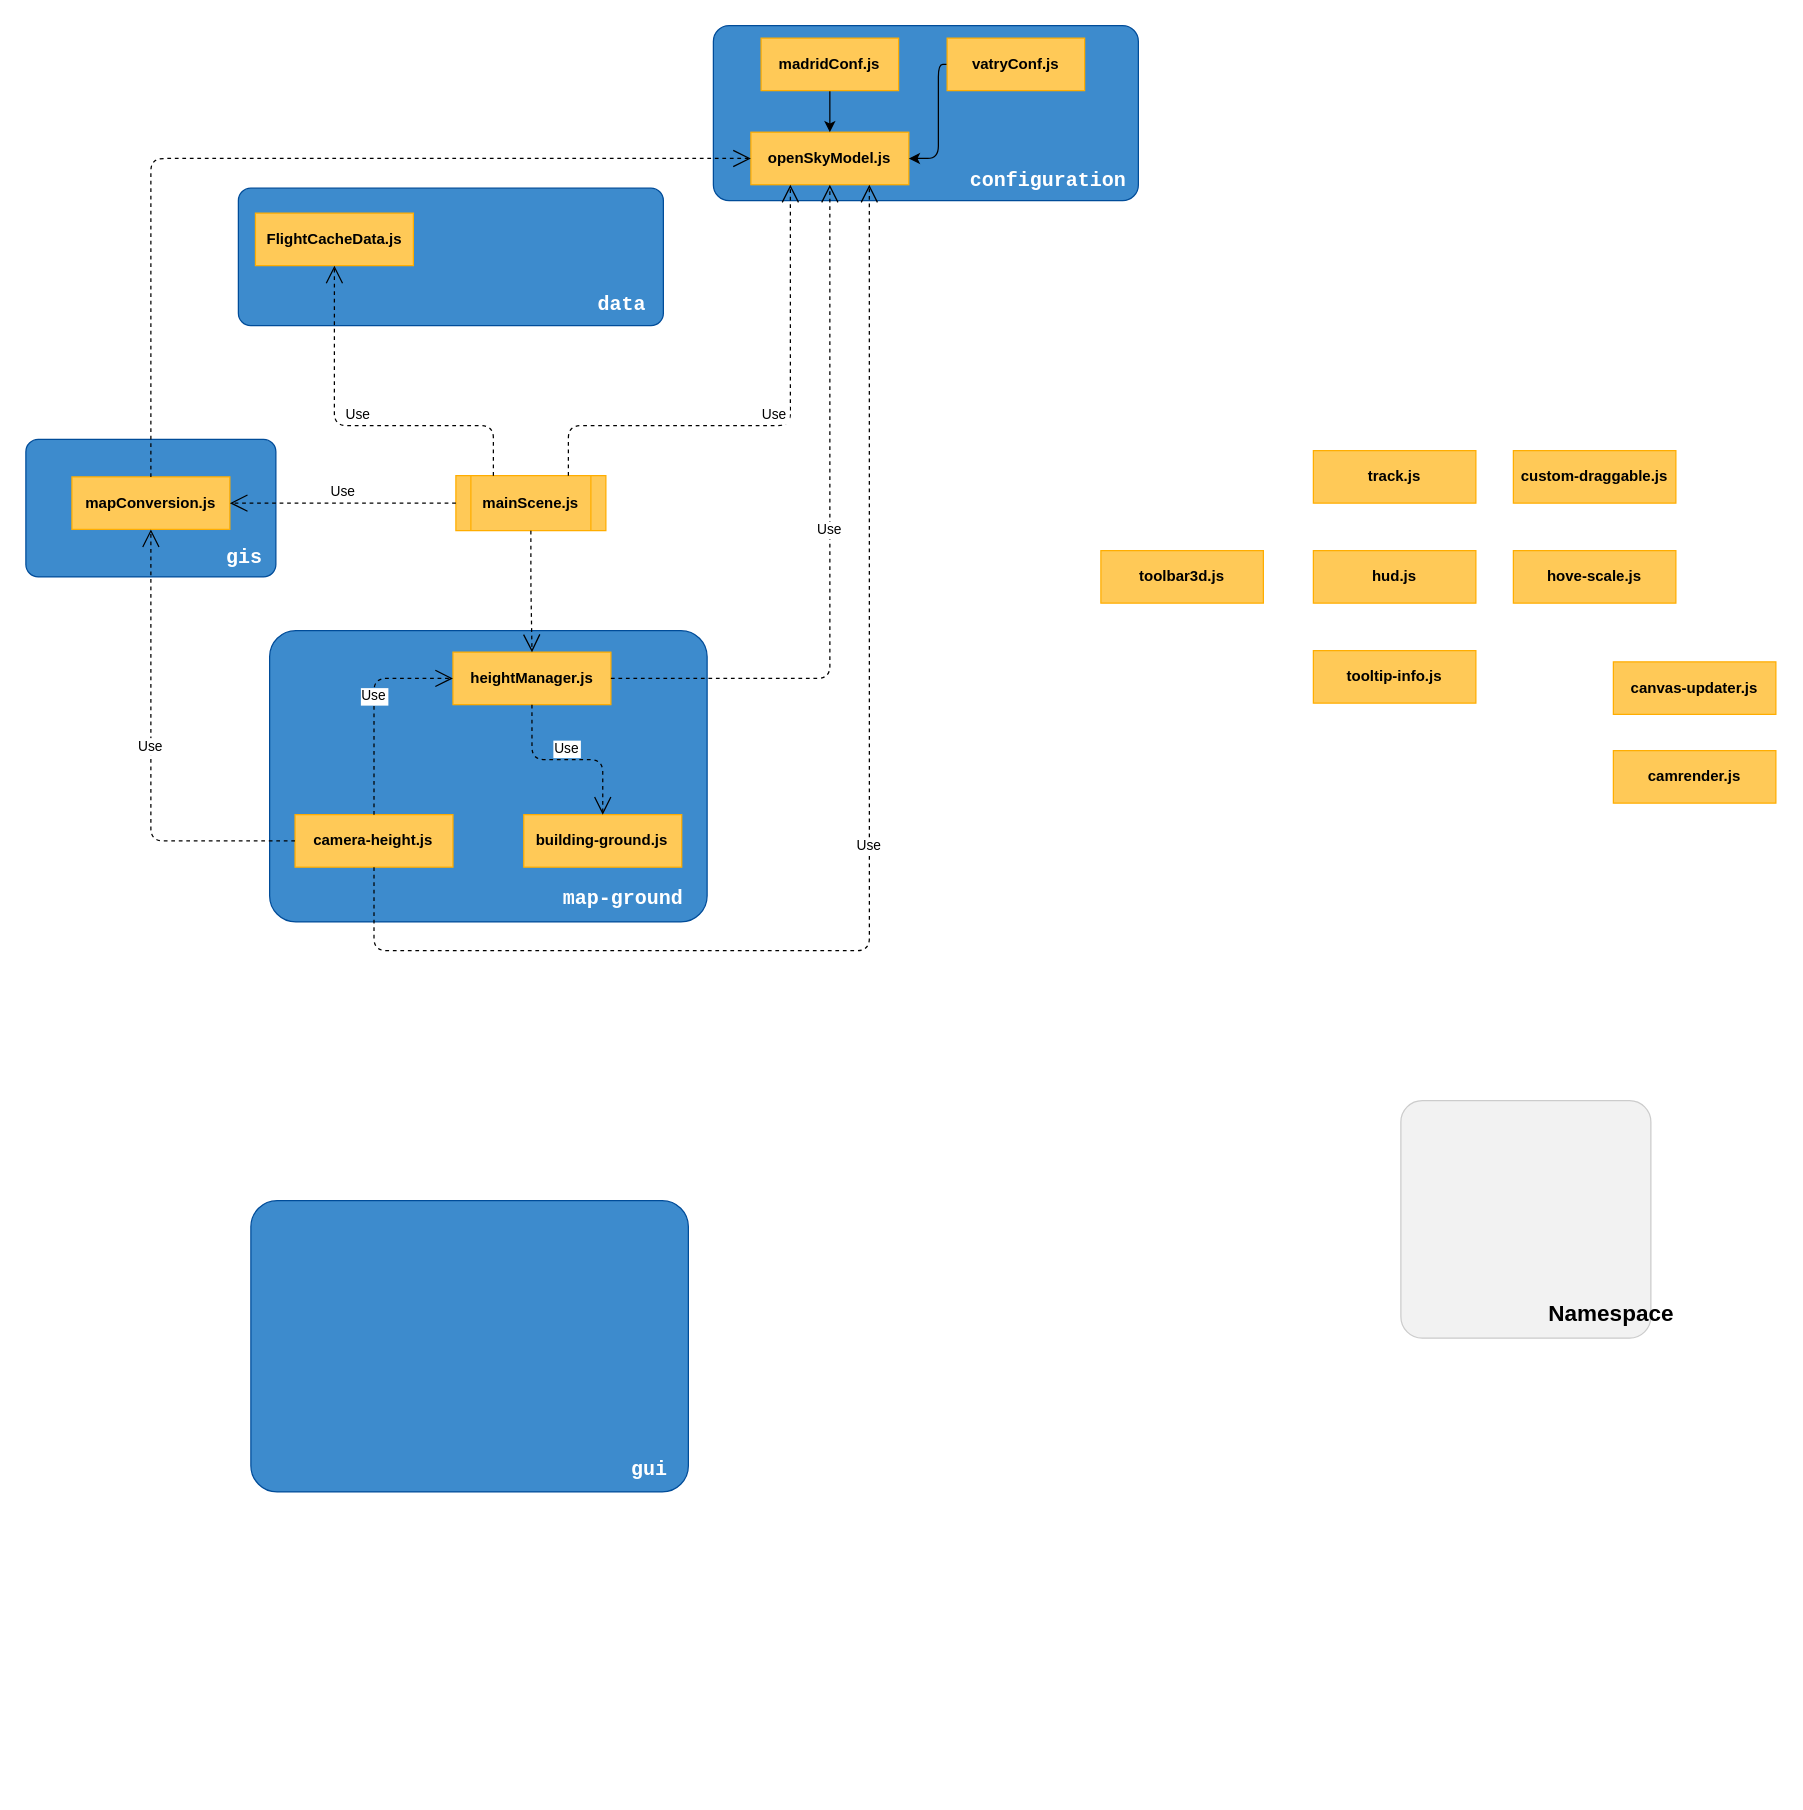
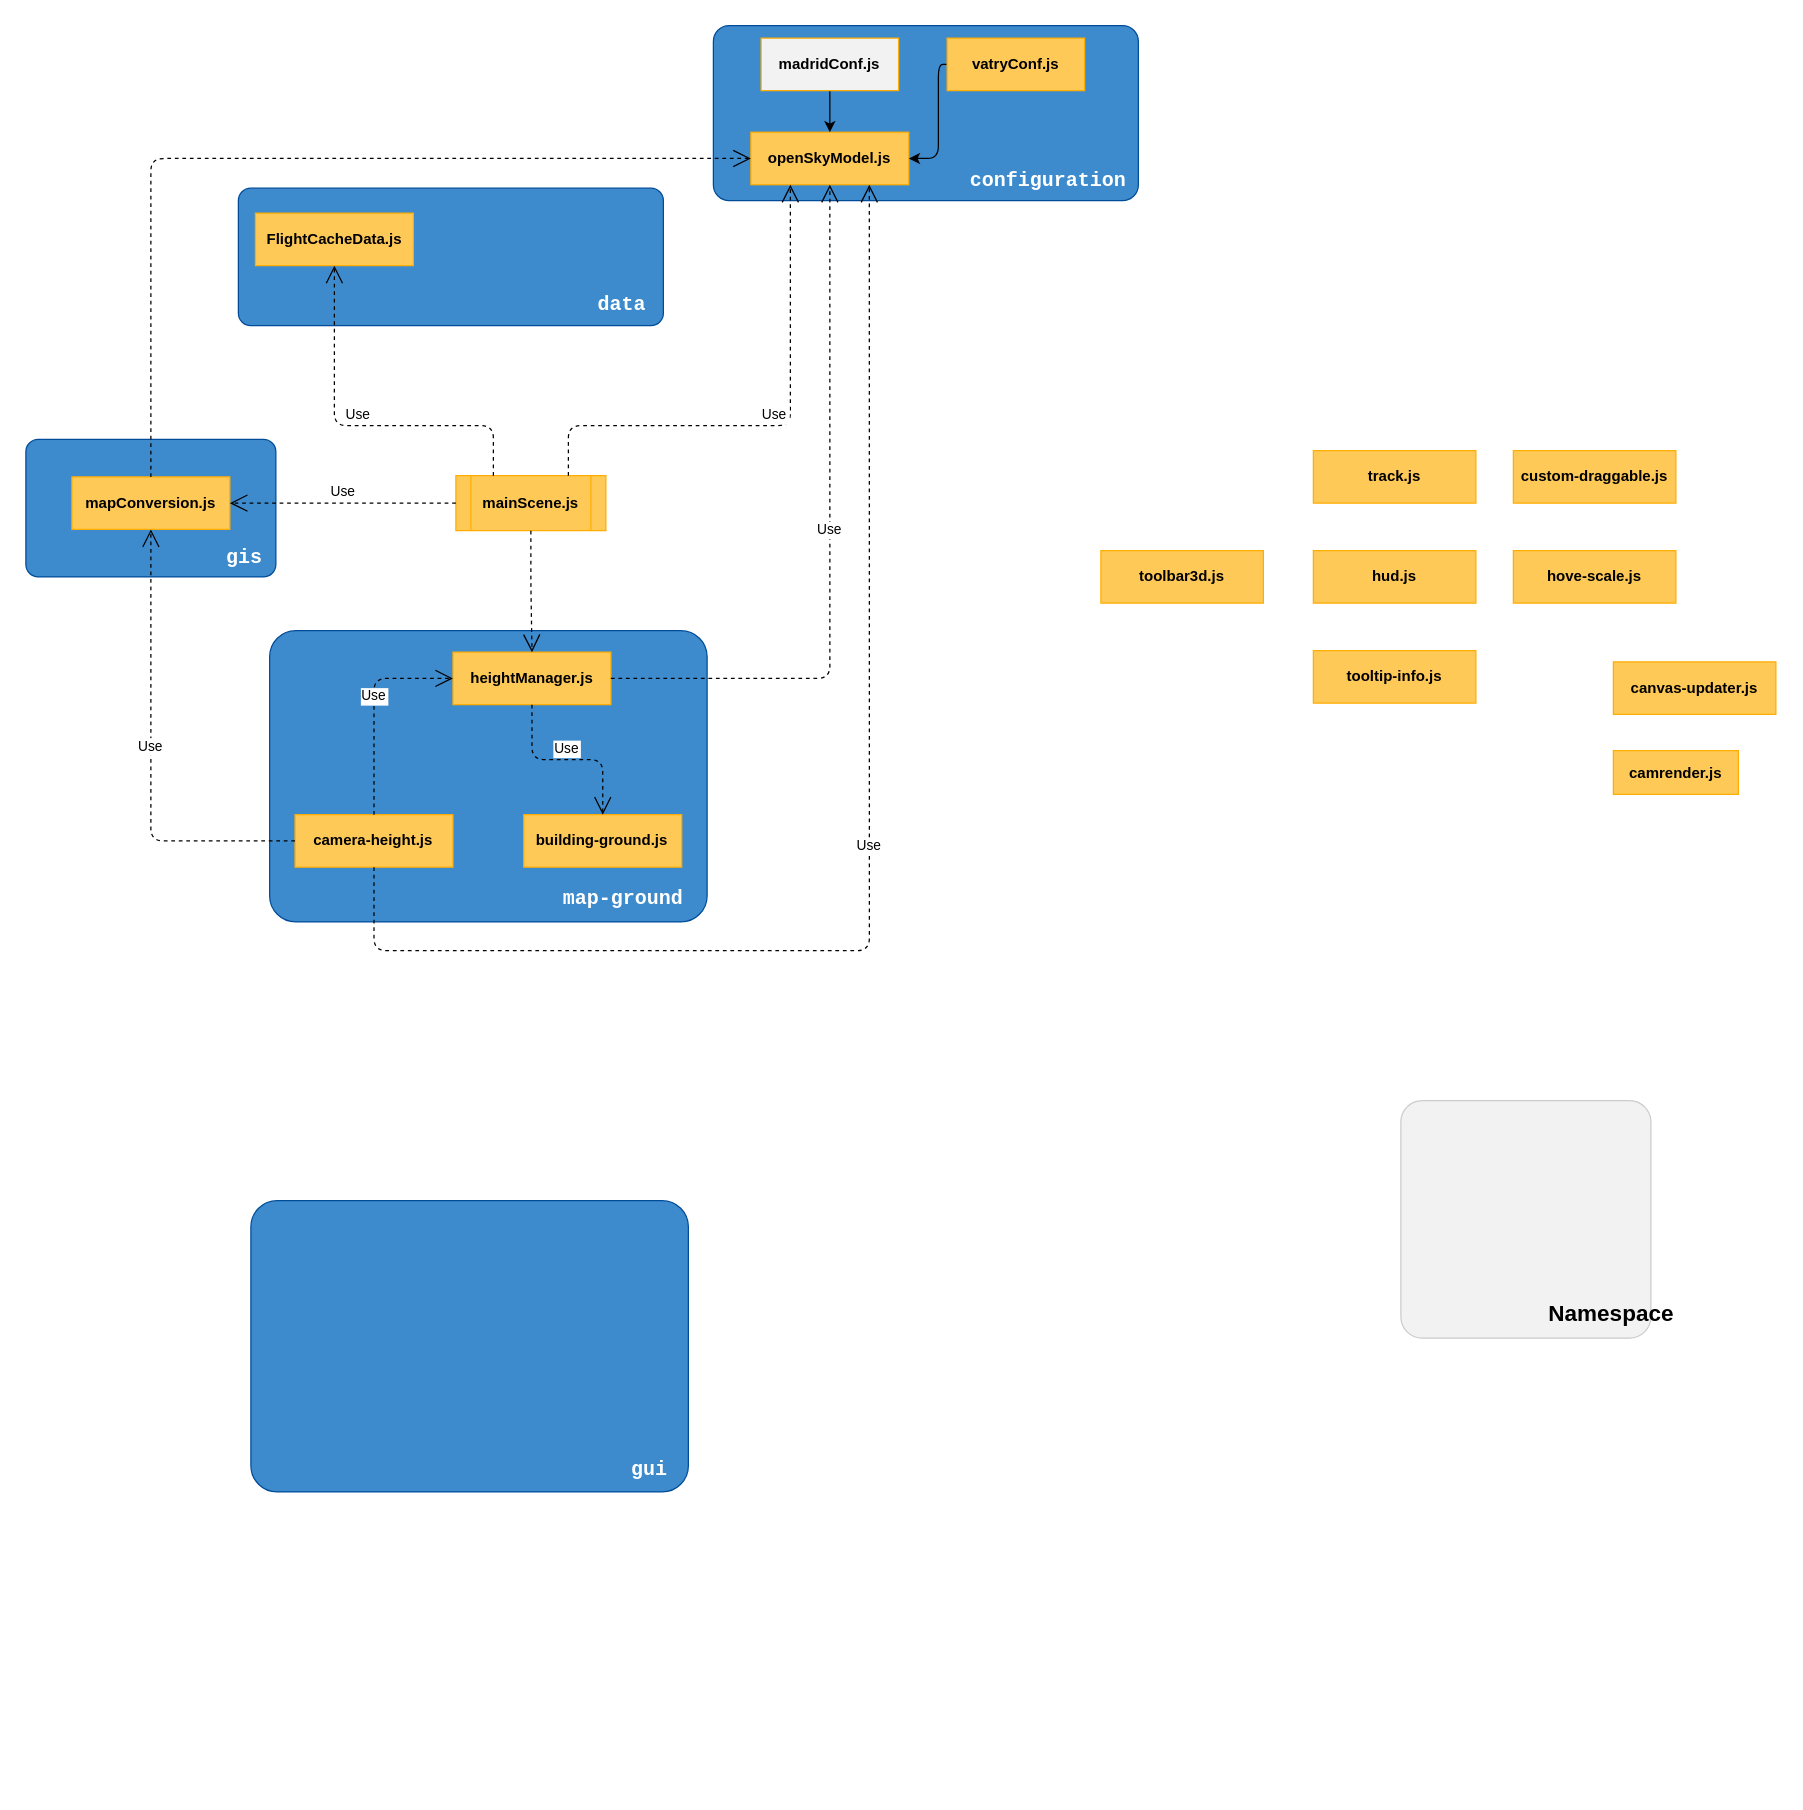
(830, 64) -> (830, 64)
(1694, 777) -> (1676, 773)
